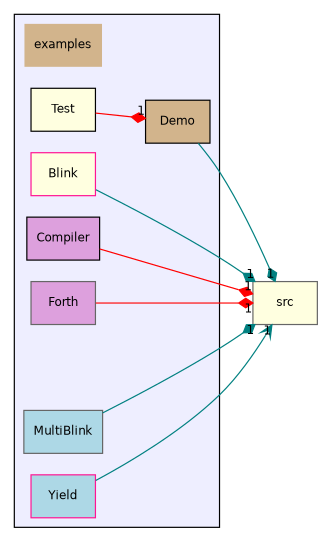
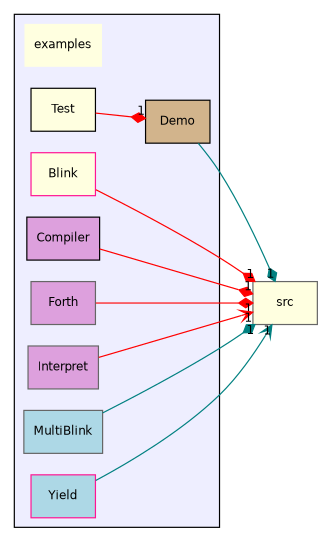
(63, 45) -> (63, 45)
(171, 229) -> (171, 229)
none -> (63, 367)
